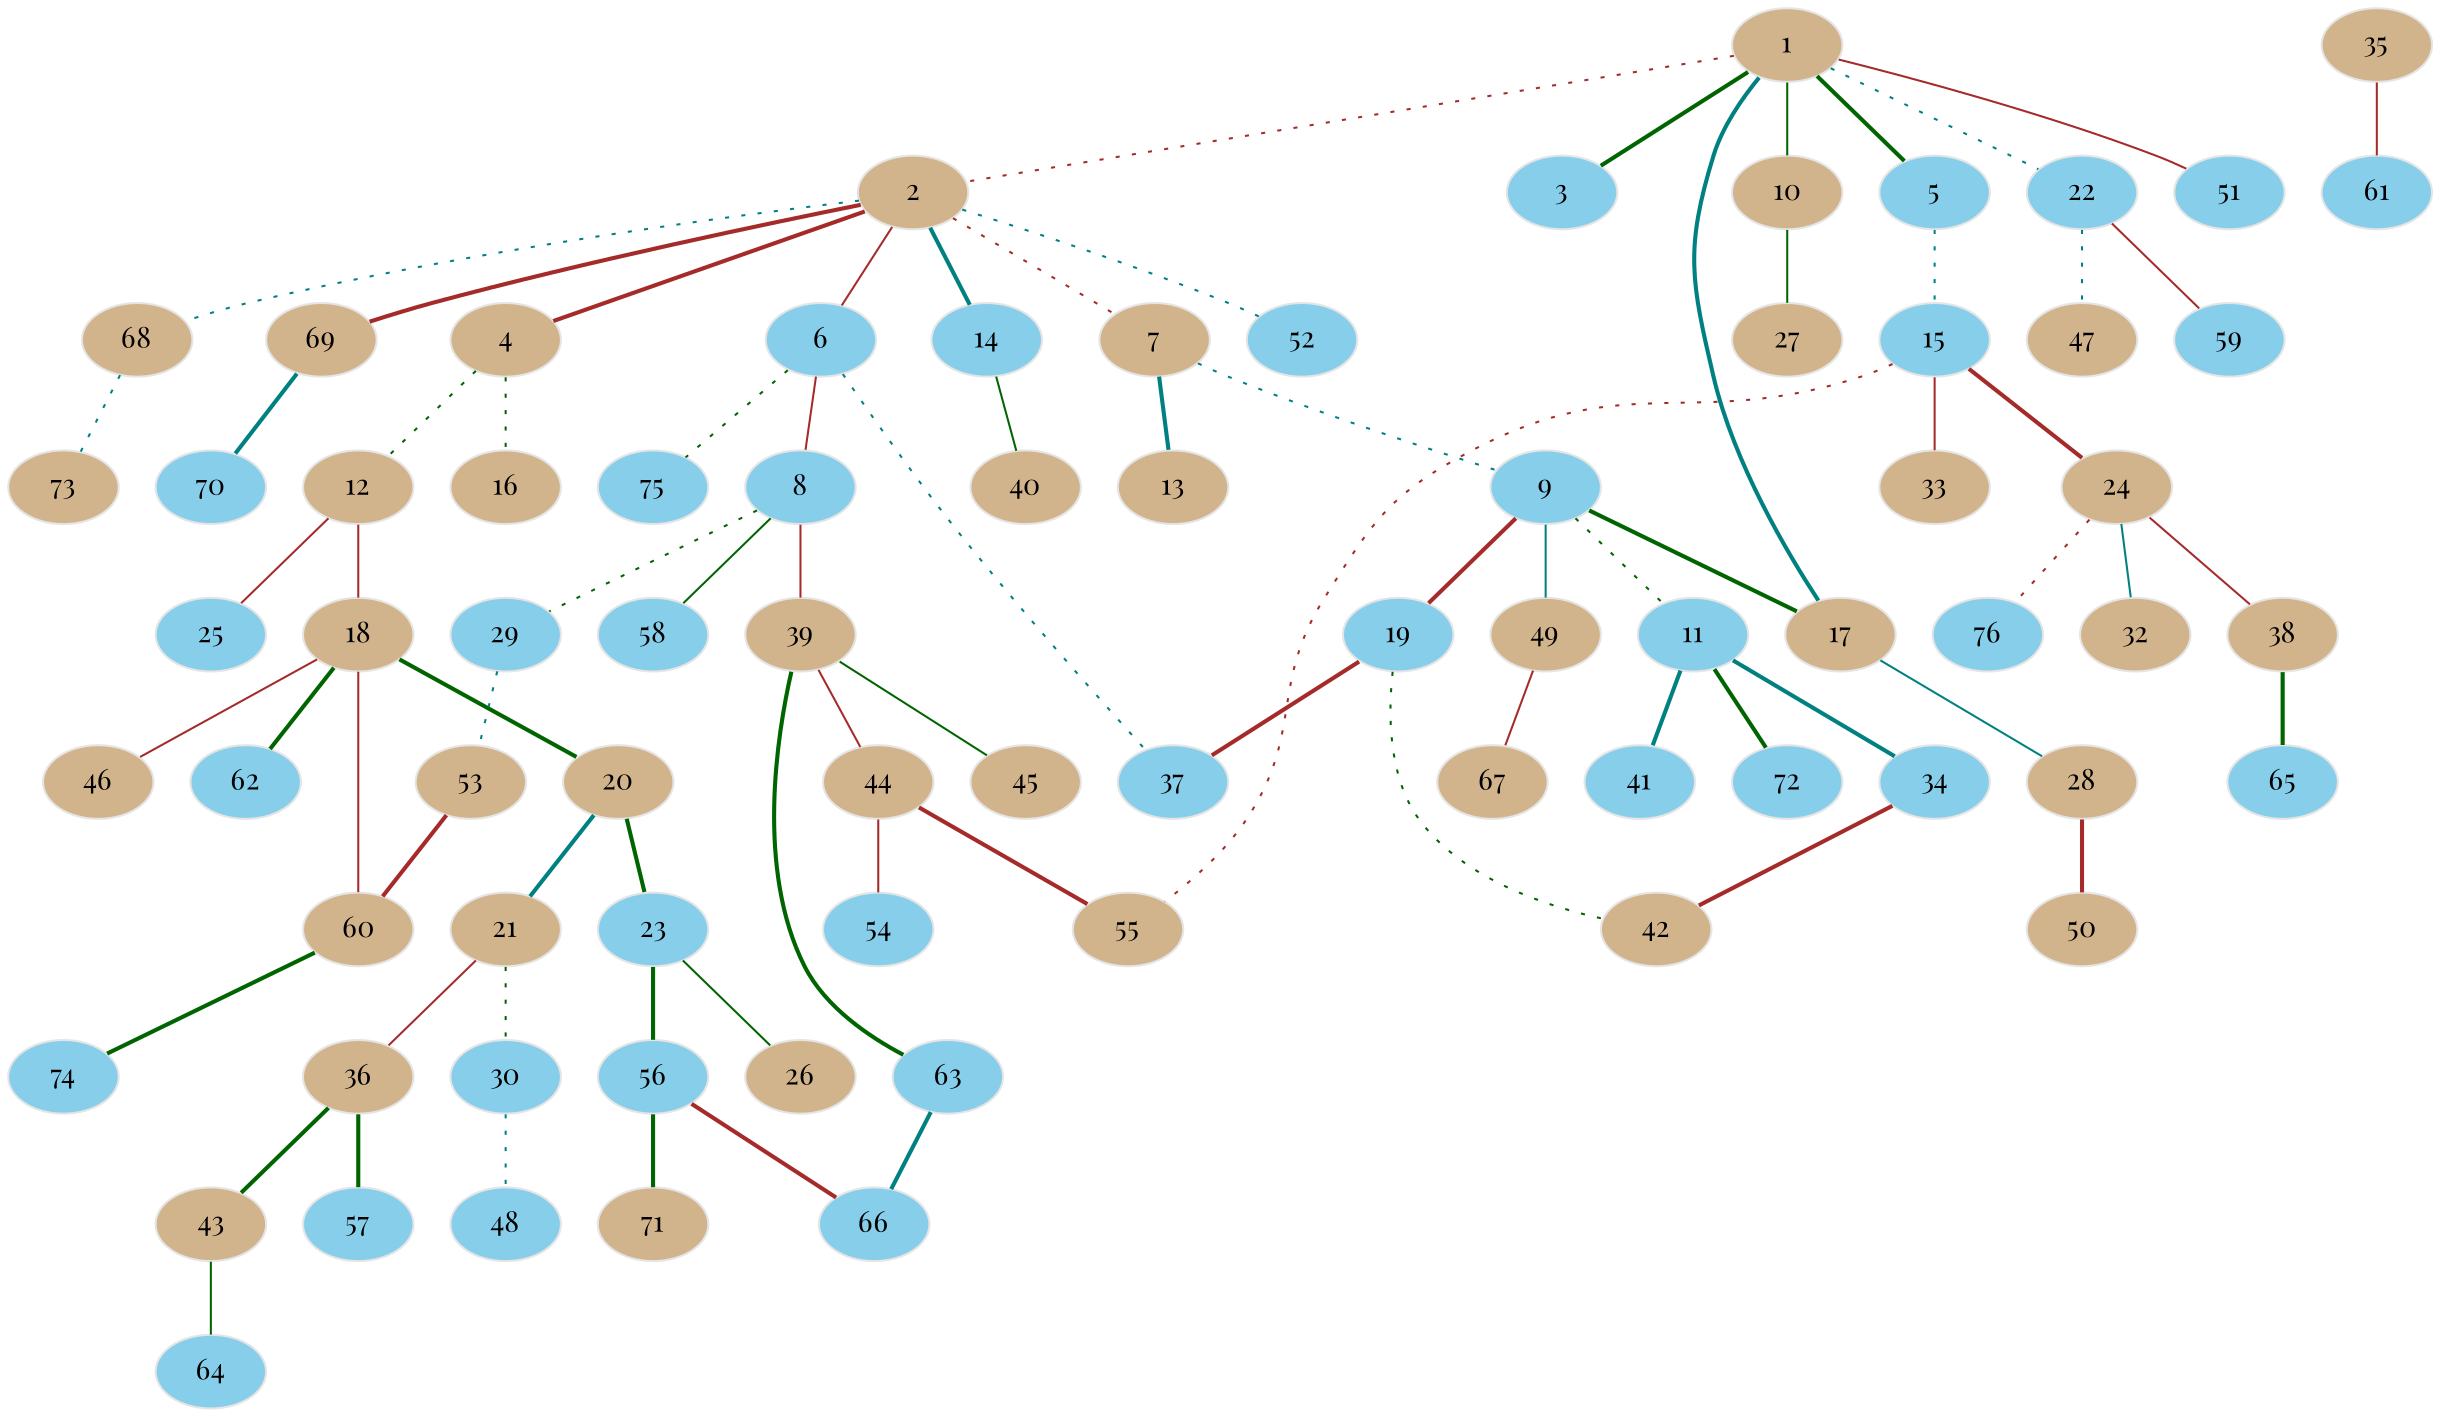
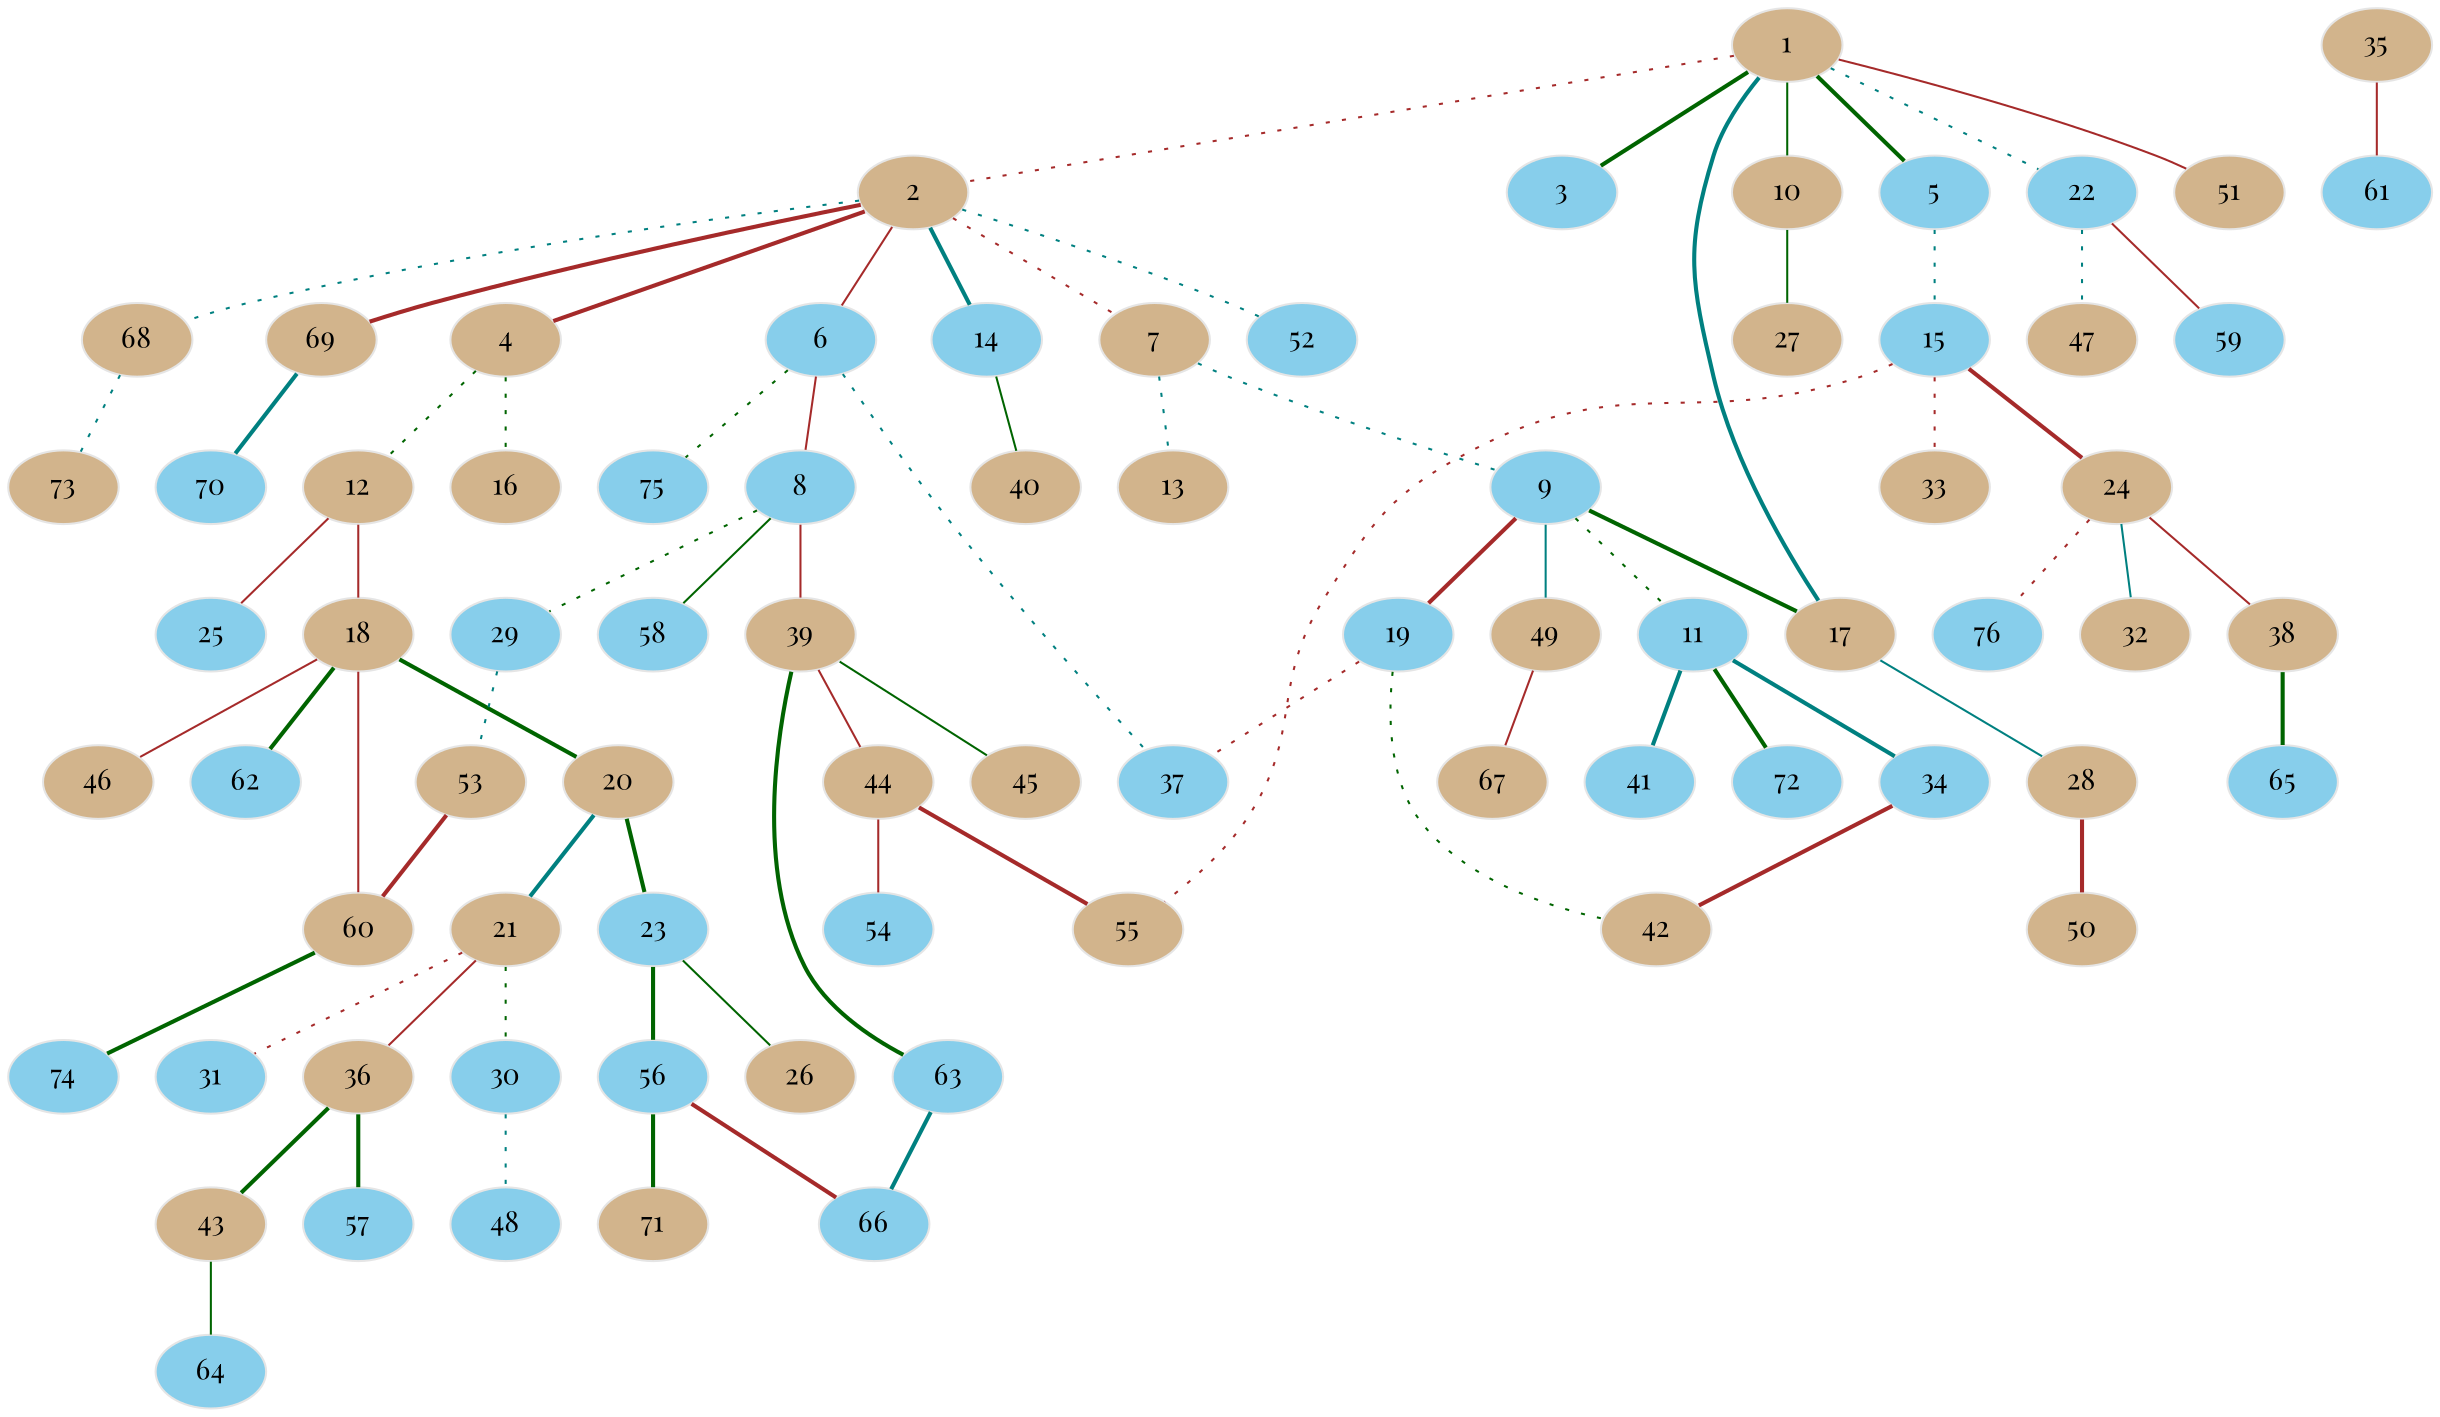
(2229, 192) -> (2229, 192)
(1164, 413) -> (1164, 413)
(1935, 414) -> (1935, 414)
(1271, 718) -> (1271, 718)
none -> (211, 1077)
